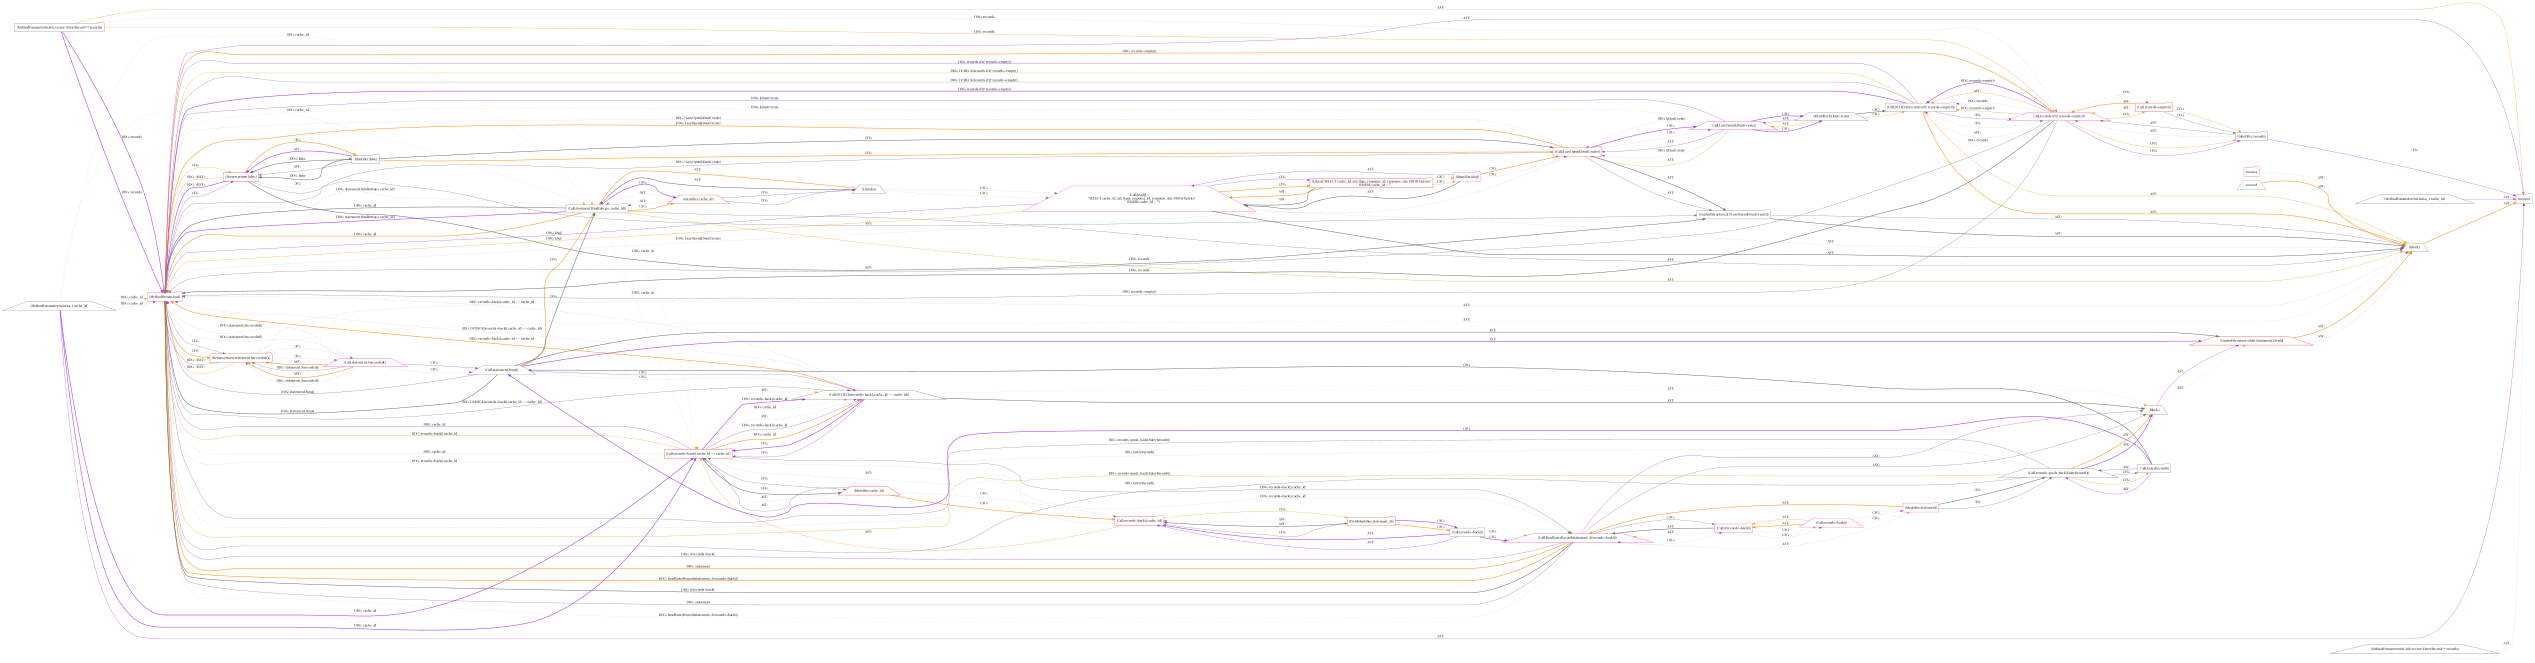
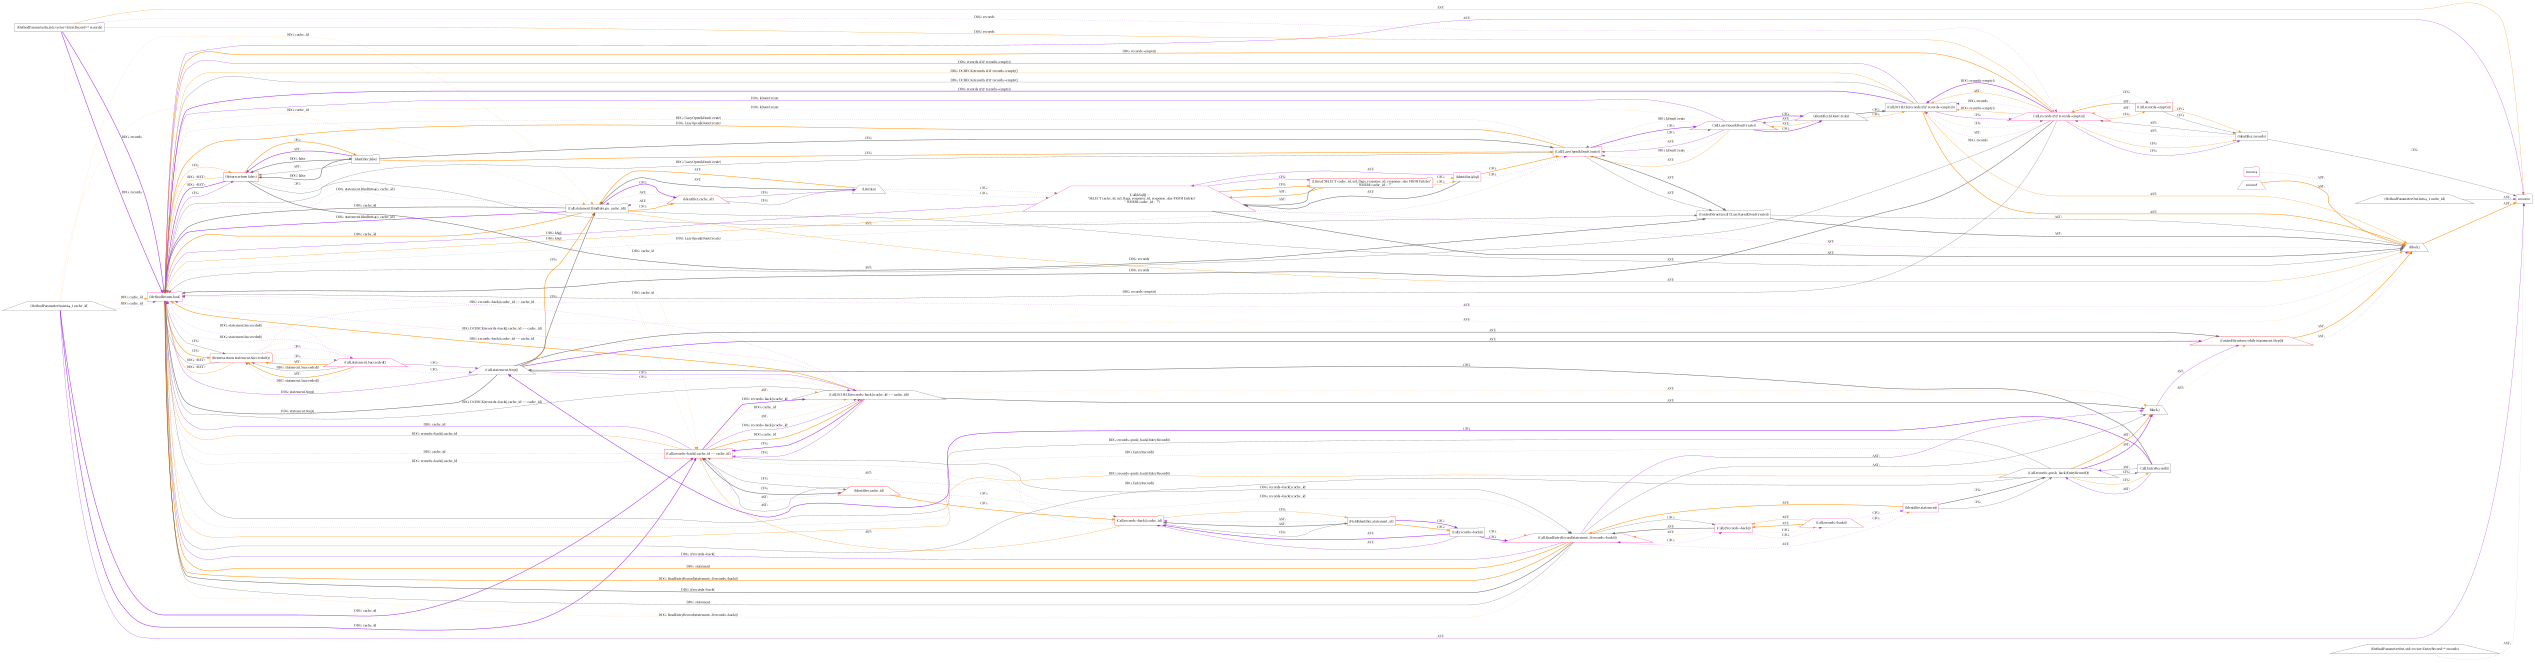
(2391, 164) -> (2391, 164)
